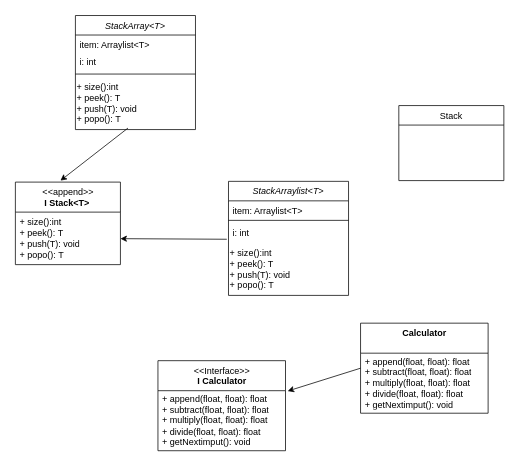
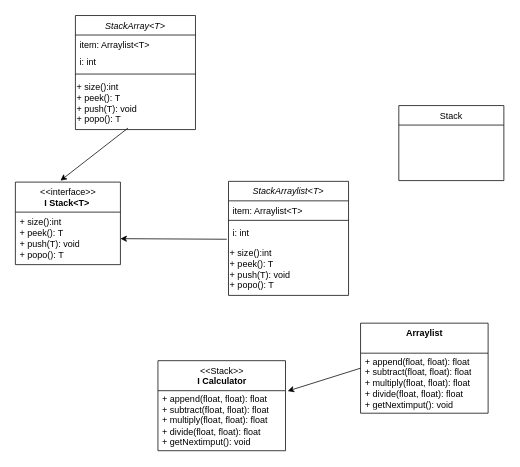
(68, 198) -> (68, 198)
(425, 334) -> (425, 334)
(222, 376) -> (222, 376)
